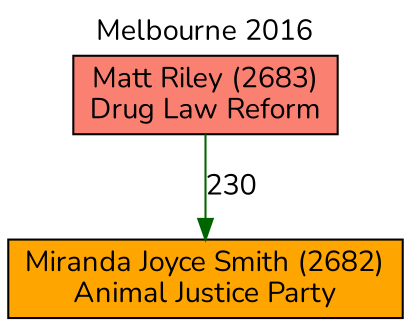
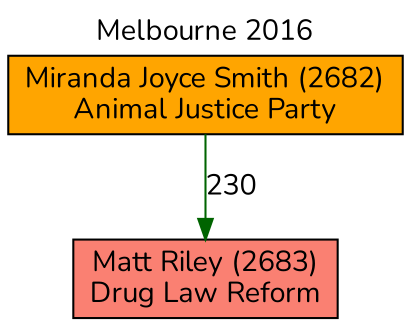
(205, 176) -> (205, 176)
